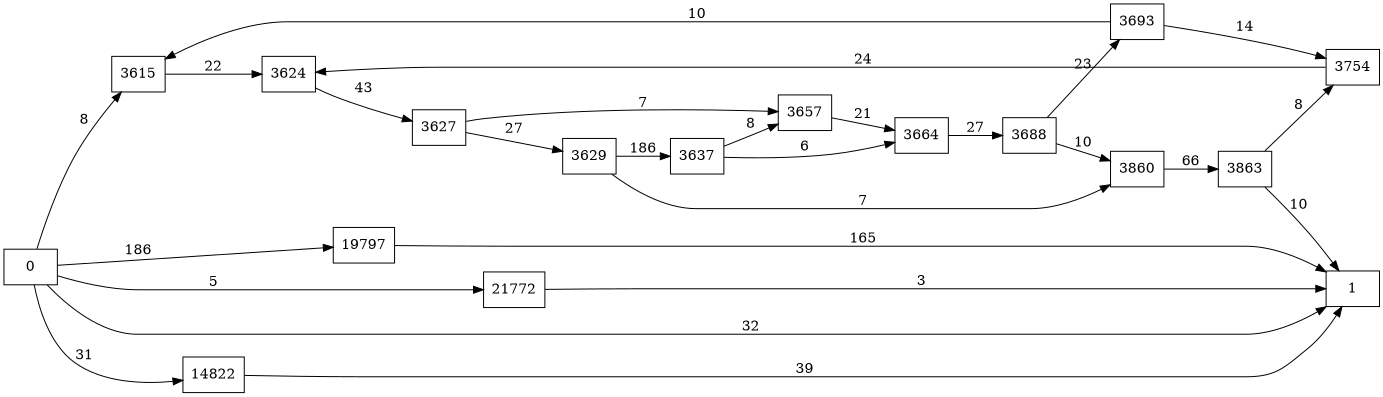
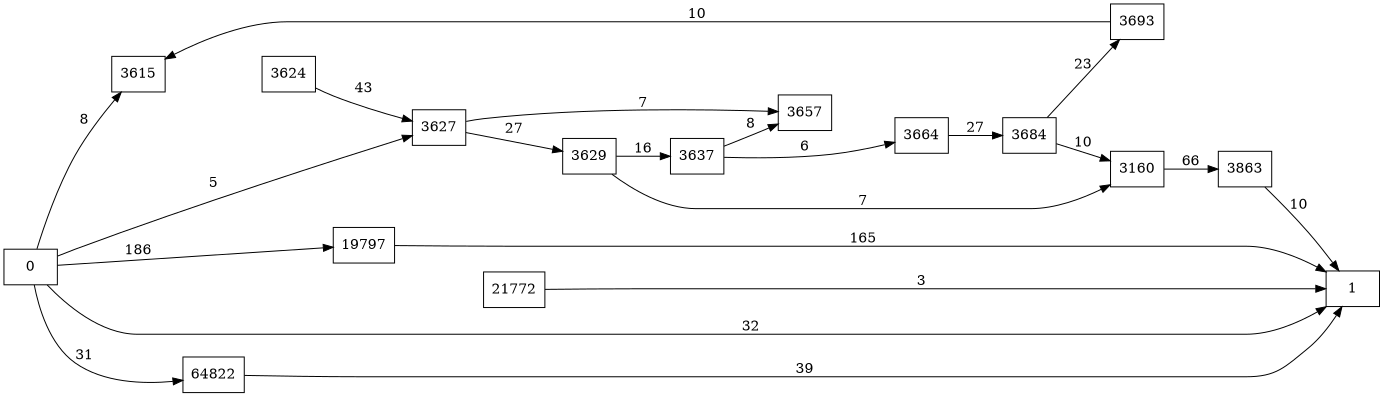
(1353, 67) -> none
(209, 74) -> none
(858, 123) -> none
(1029, 135) -> (1029, 135)
(643, 149) -> (643, 149)
(1137, 169) -> (1137, 169)
(265, 290) -> (229, 195)
(214, 375) -> (214, 375)
